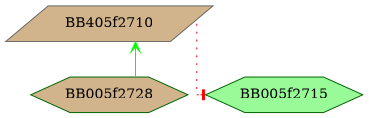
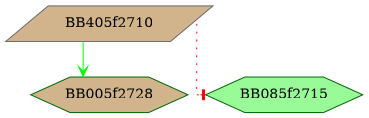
(136, 64) -> (83, 54)
(284, 95) -> (284, 95)
